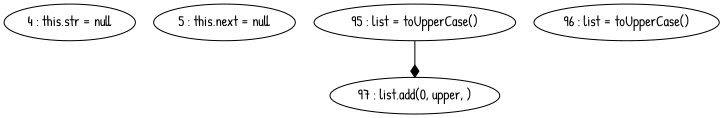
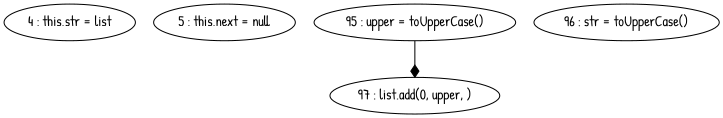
(70, 22) -> (70, 22)
(415, 22) -> (415, 22)
(627, 22) -> (627, 22)
